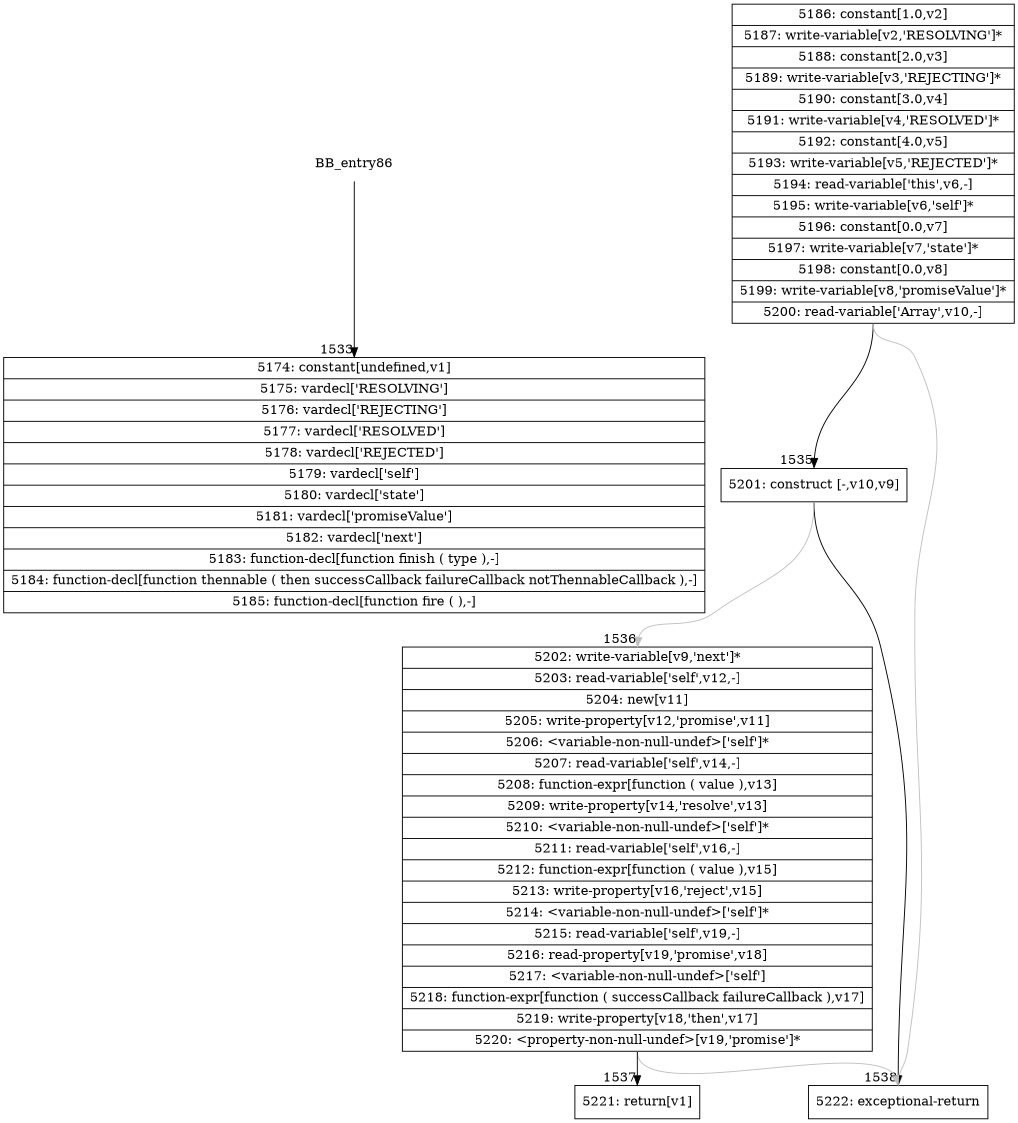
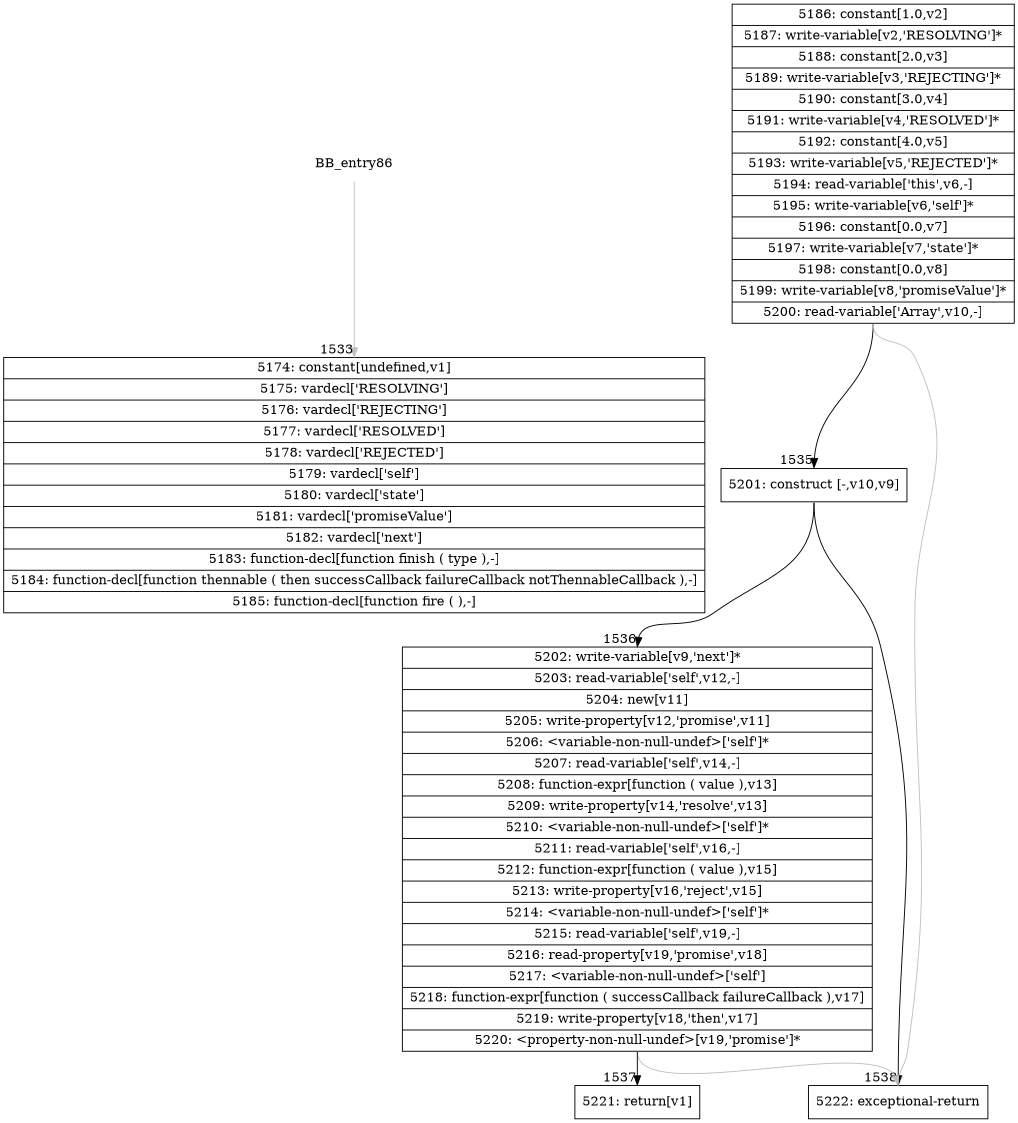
(354, 265) -> (354, 265)
(746, 592) -> (746, 592)
